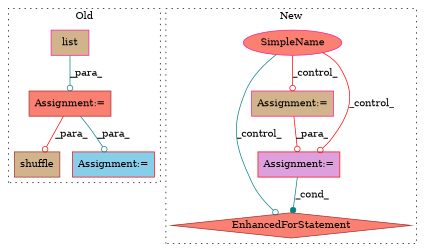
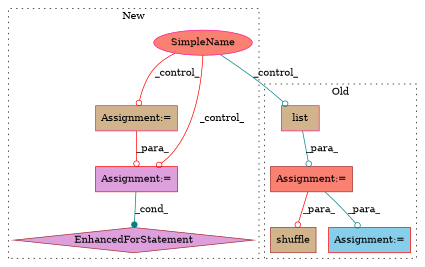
(236, 131) -> (253, 77)
(291, 225) -> (134, 240)
